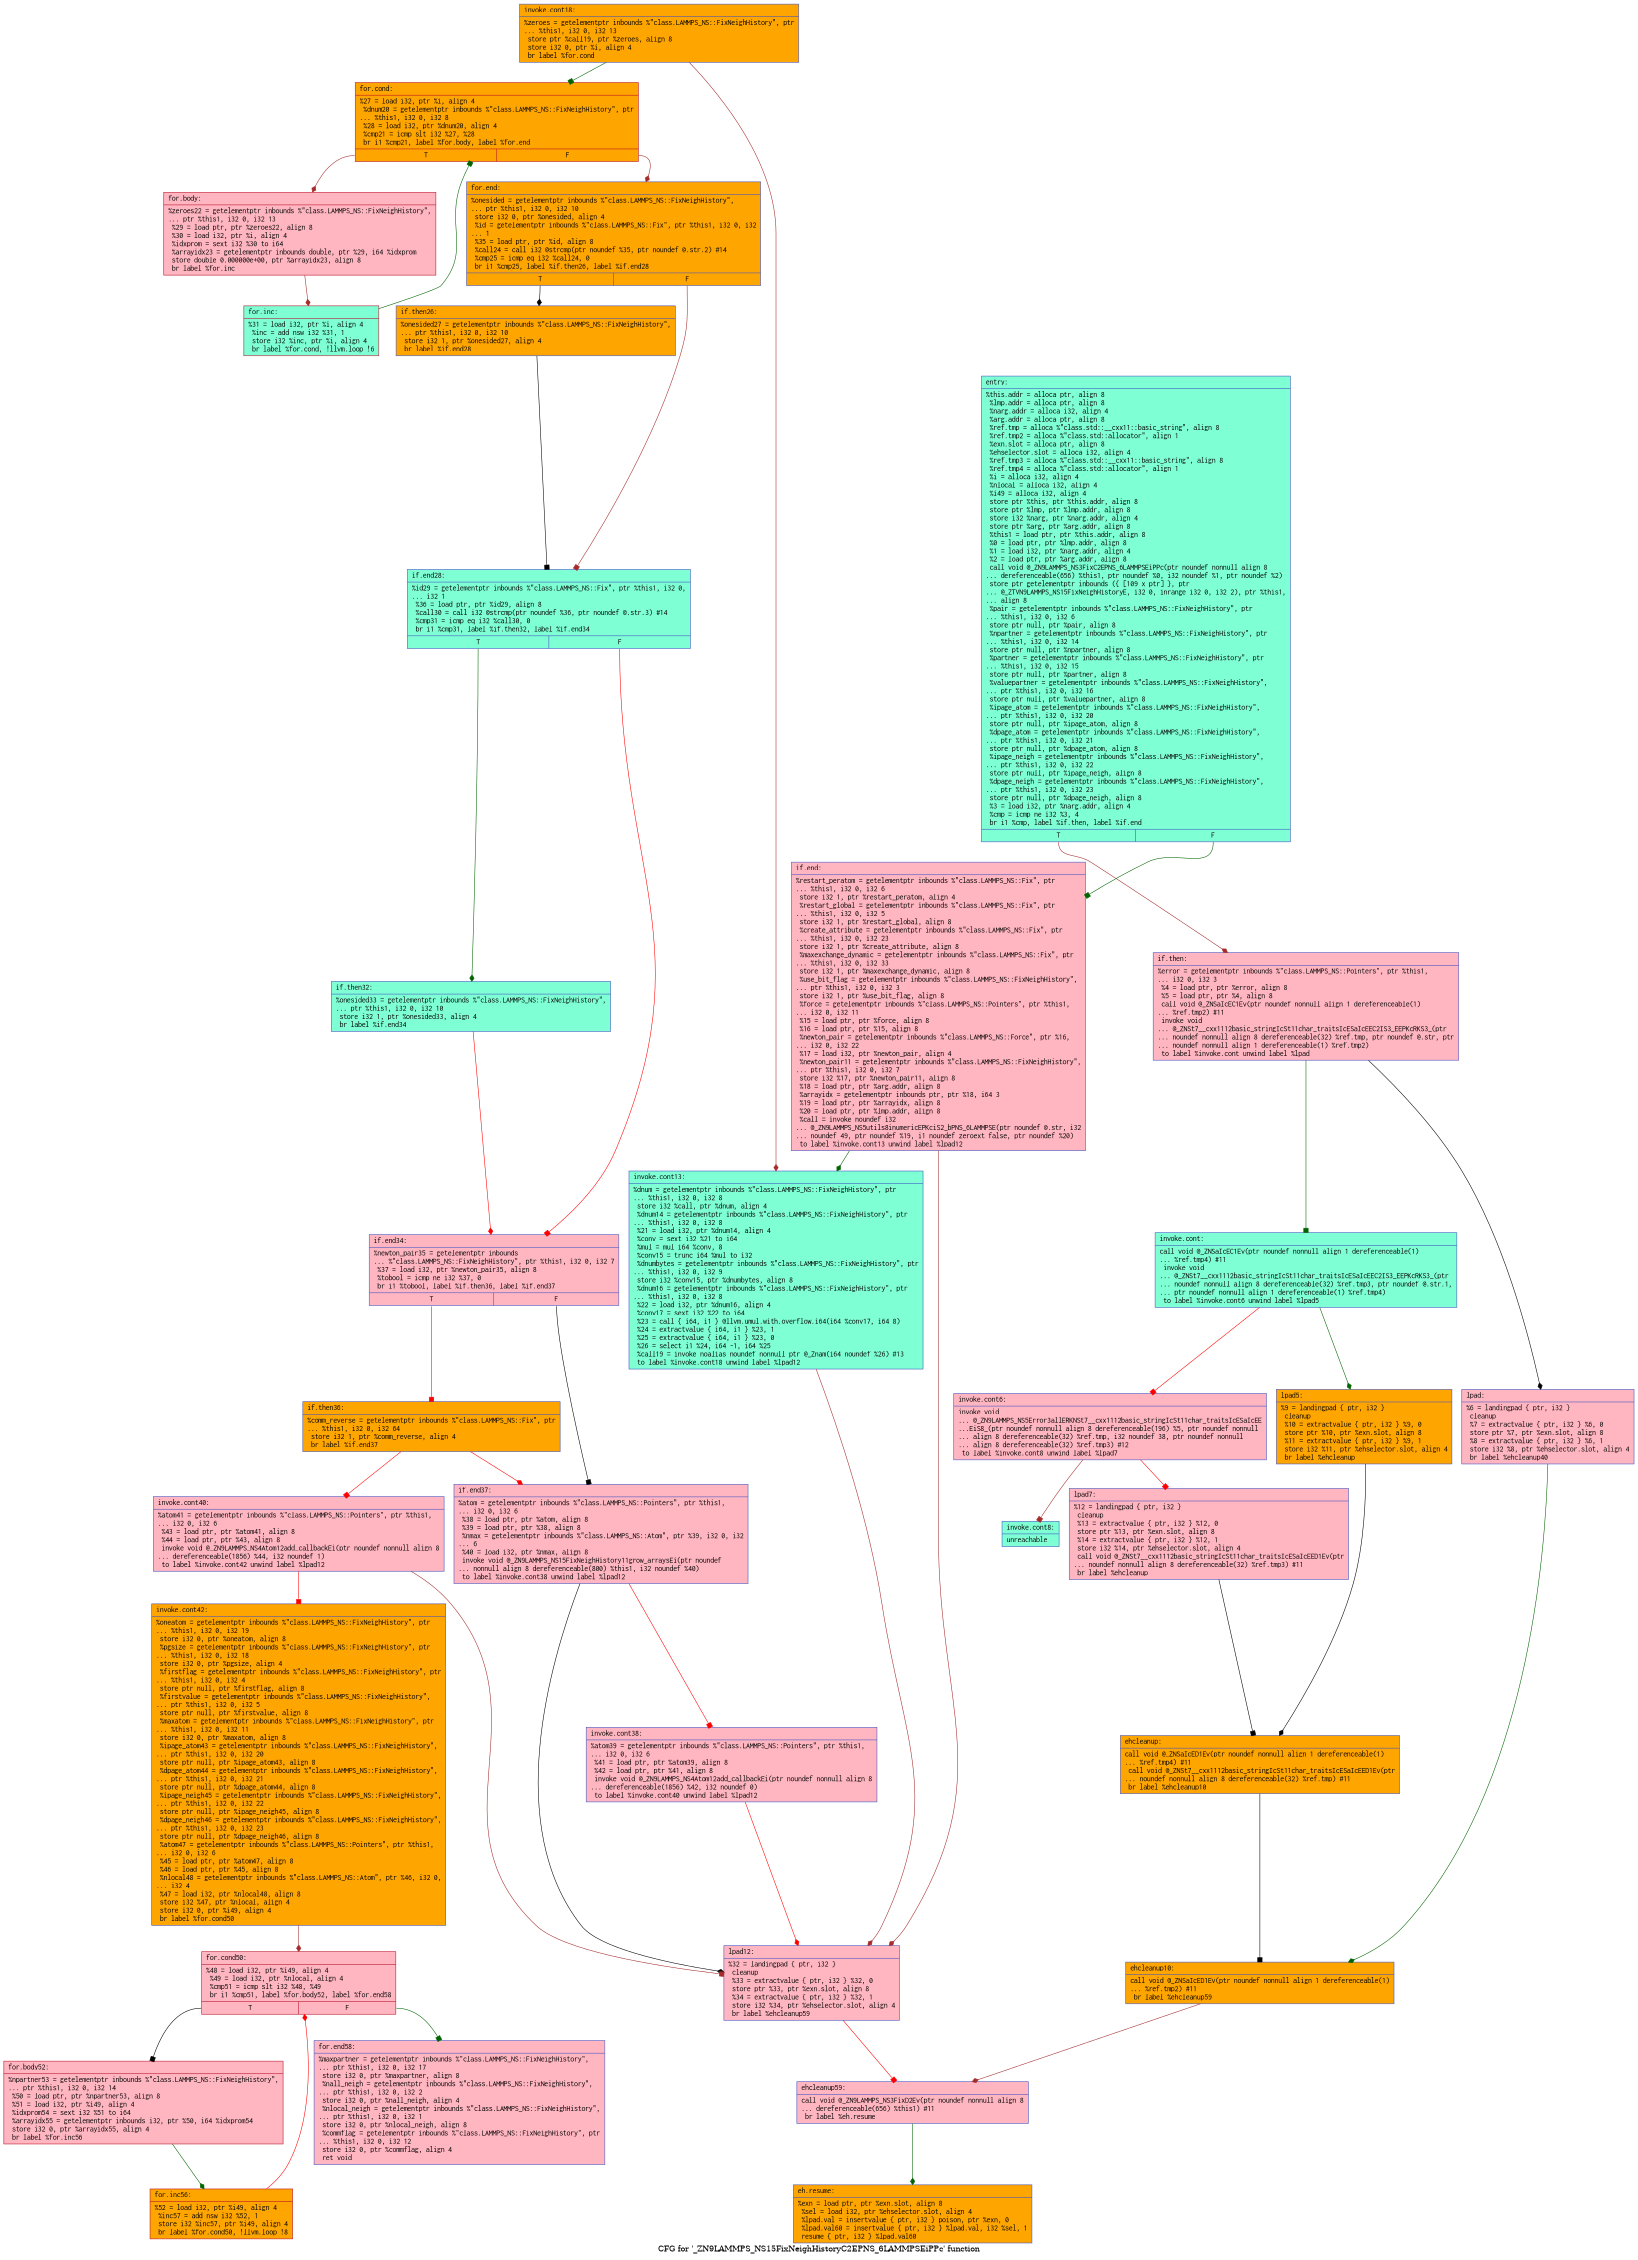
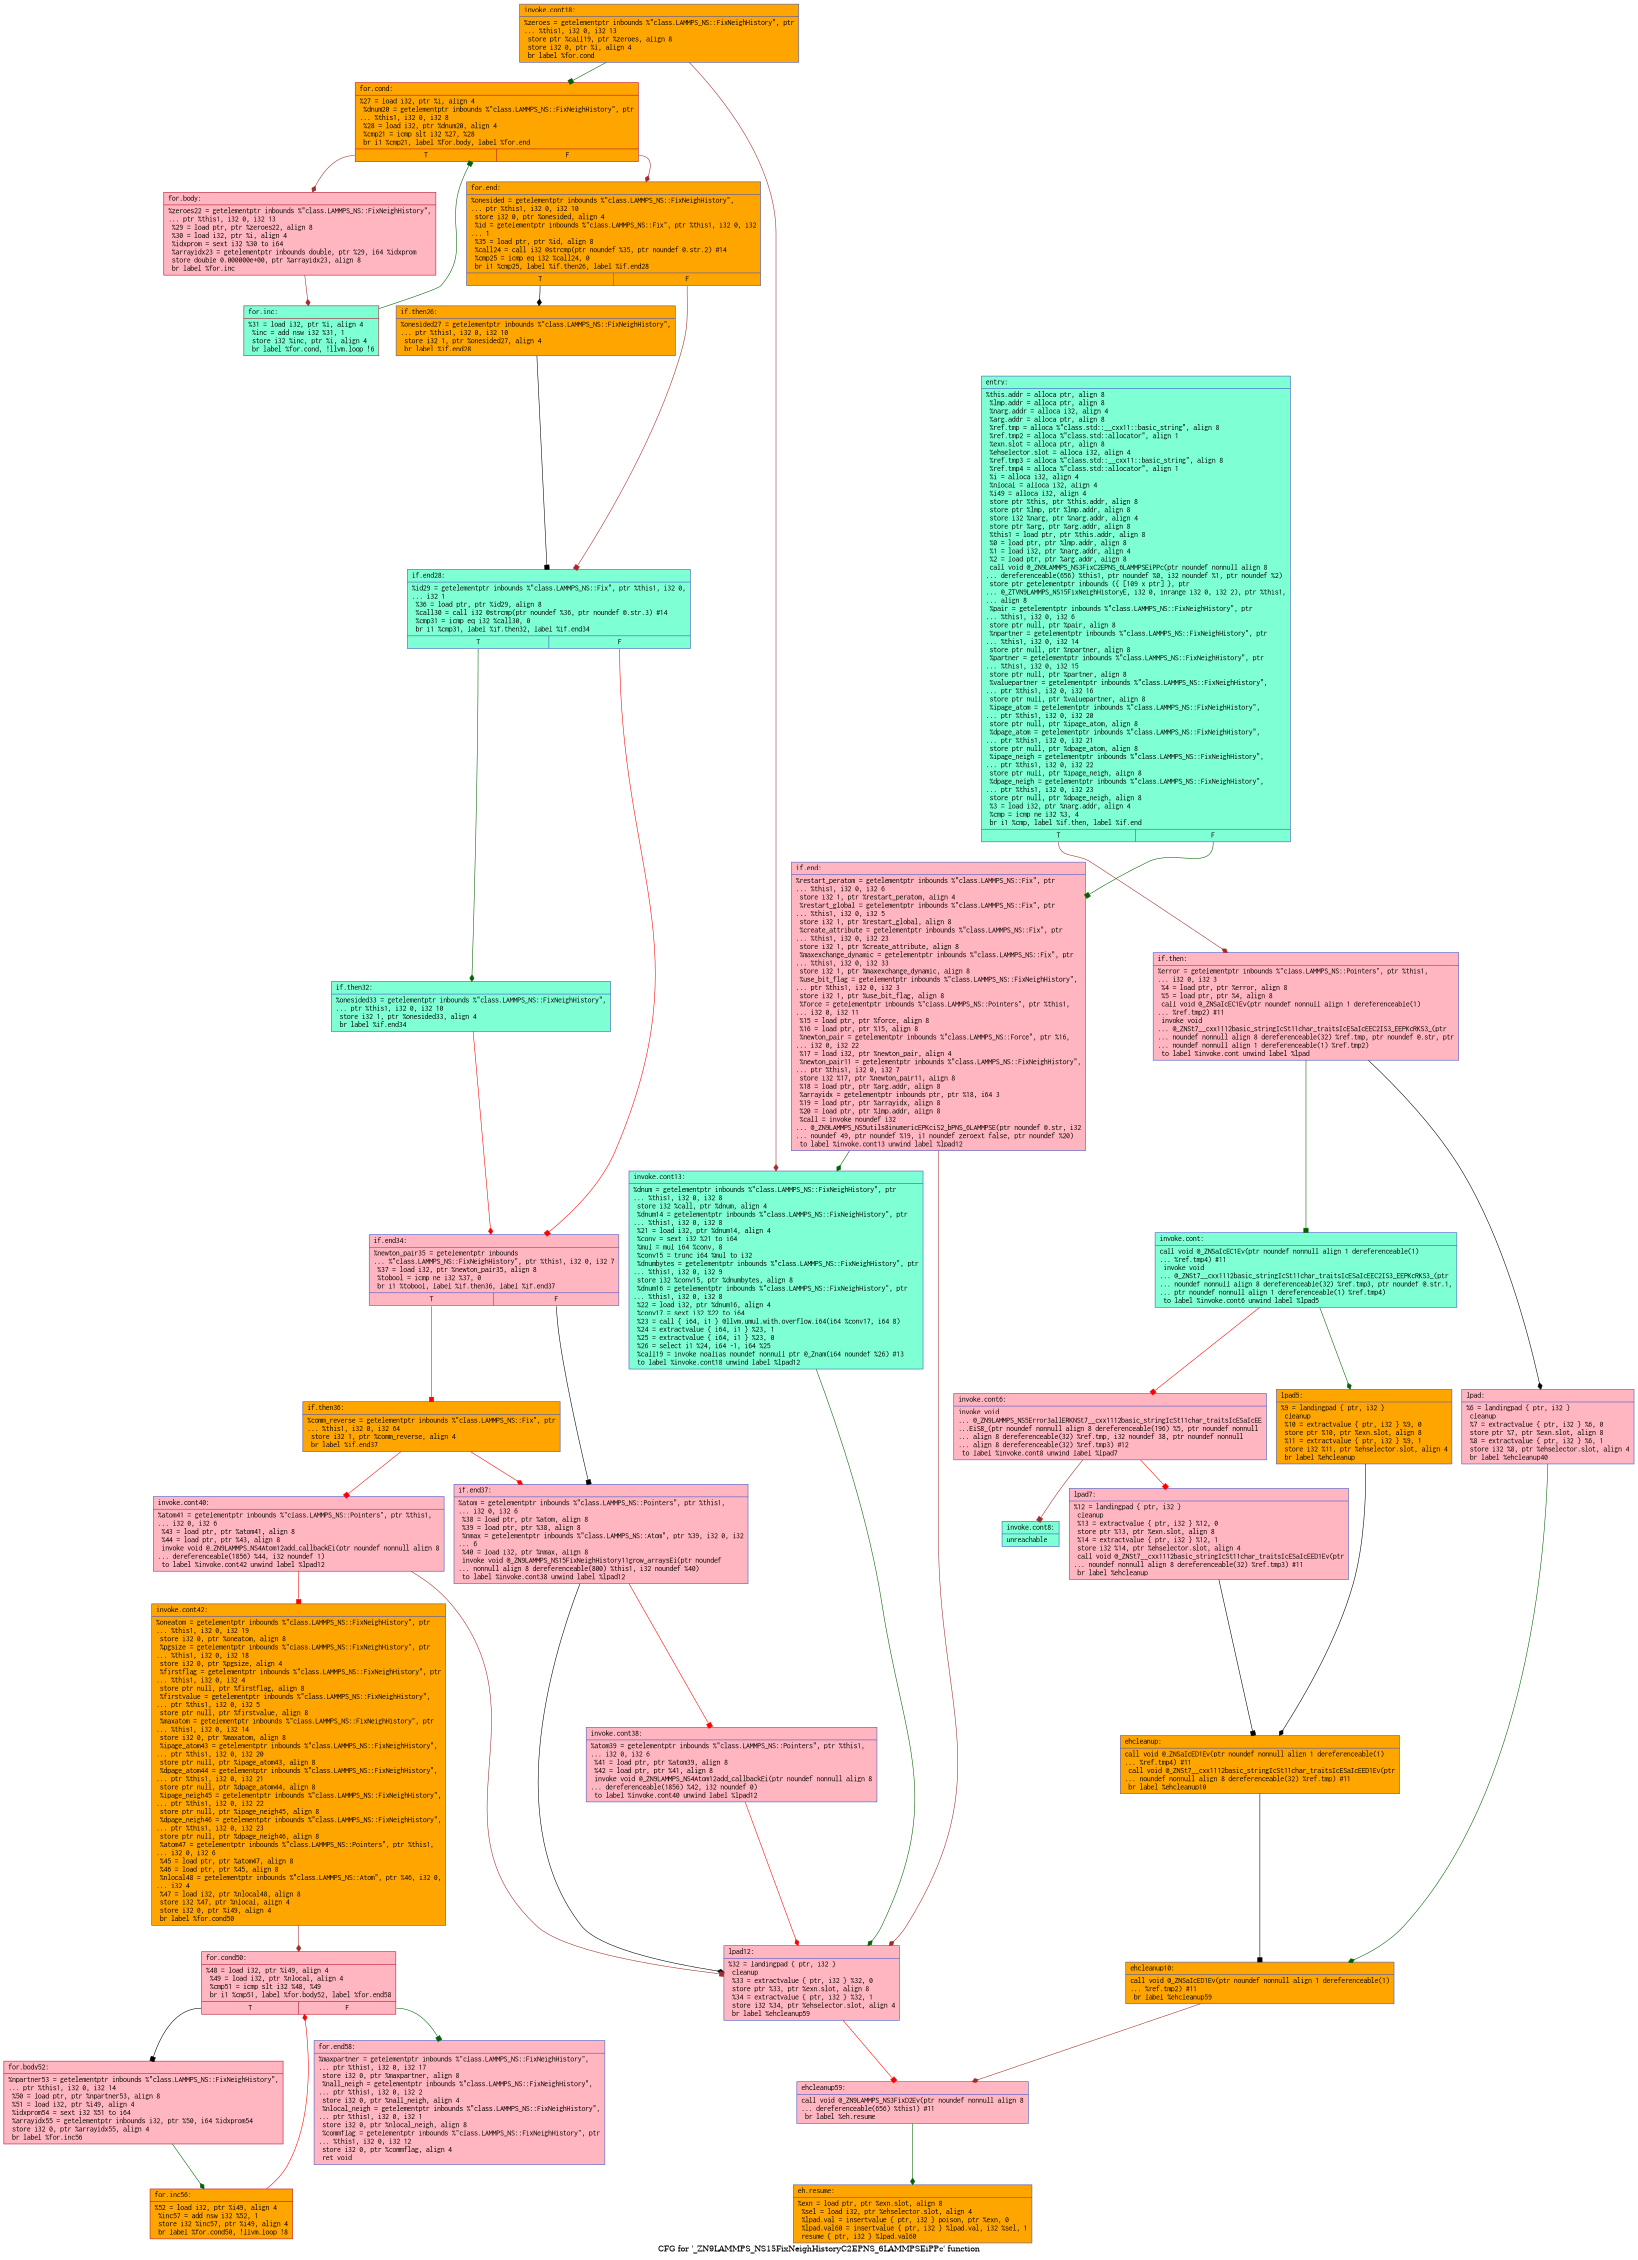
(891, 1655) -> (891, 1655)
(202, 1729) -> (202, 1729)
